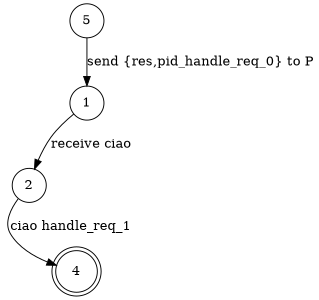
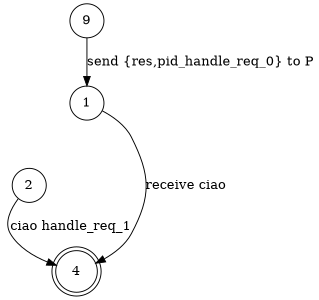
(87, 21) -> (87, 21)
(53, 135) -> (146, 184)
